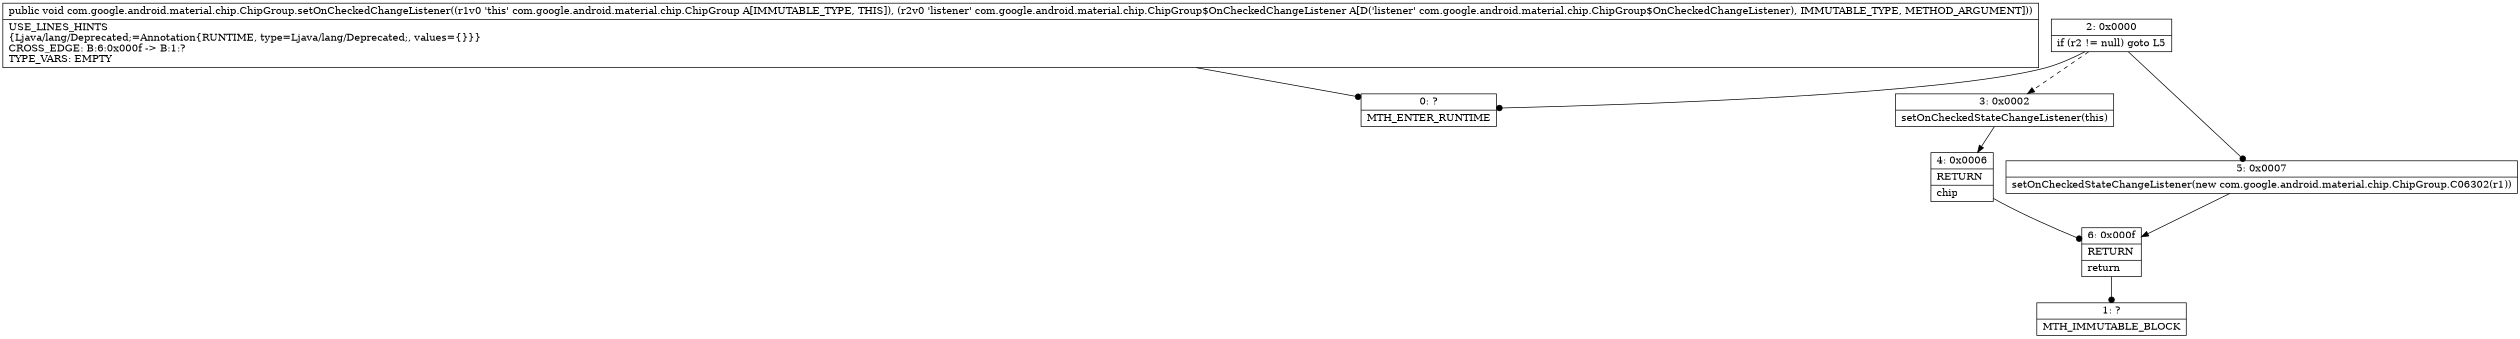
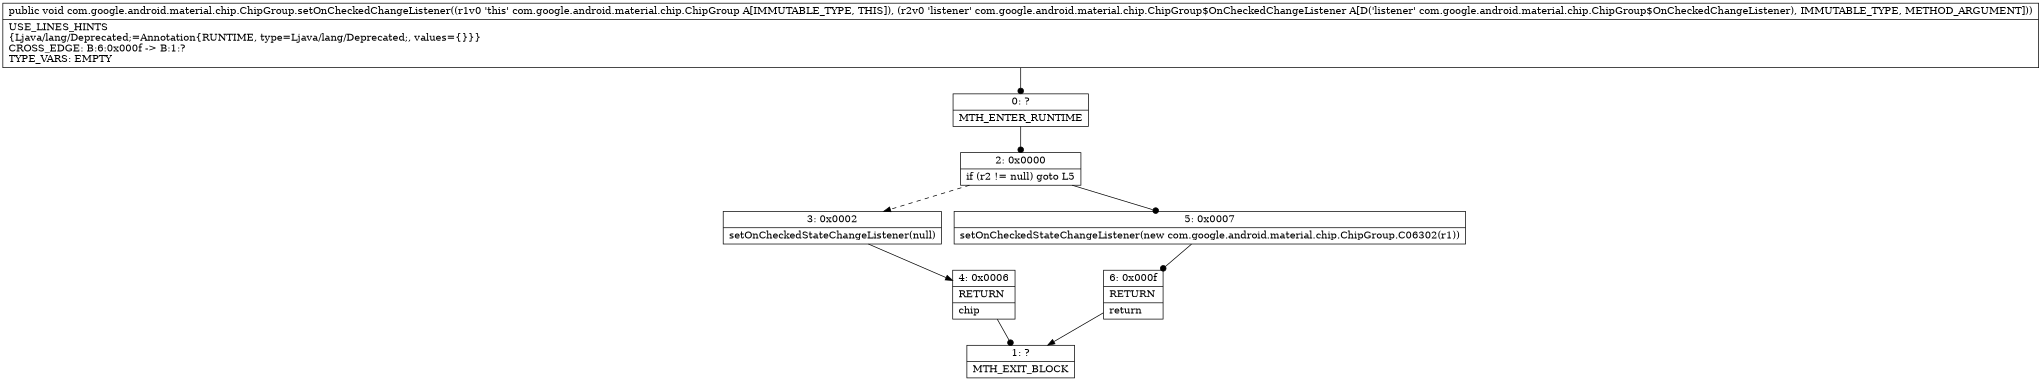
(1796, 96) -> (1021, 137)
(2005, 118) -> (832, 236)
(2189, 214) -> (1178, 255)
(2034, 219) -> (1003, 330)
(2112, 287) -> (1079, 327)
(2112, 327) -> (1021, 369)
